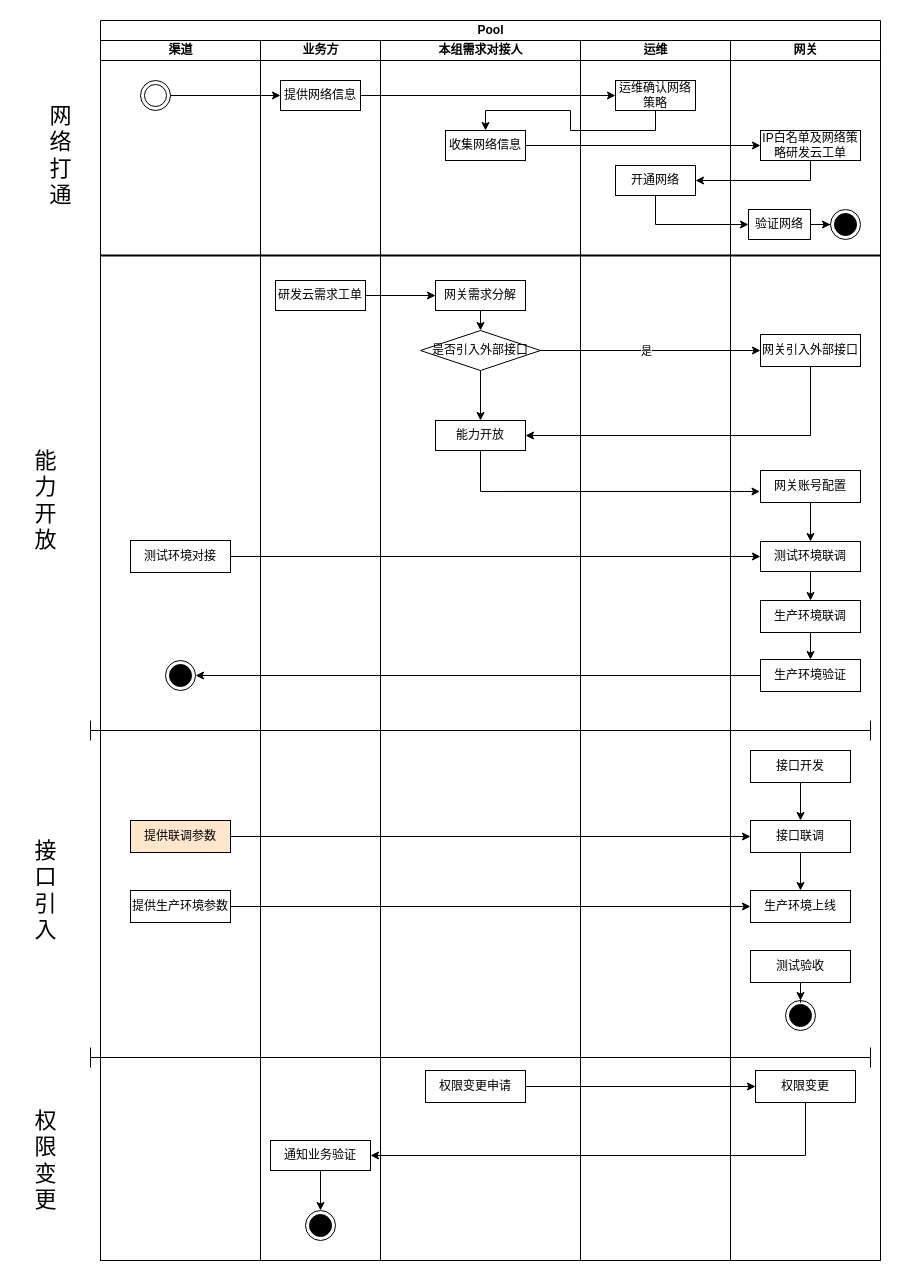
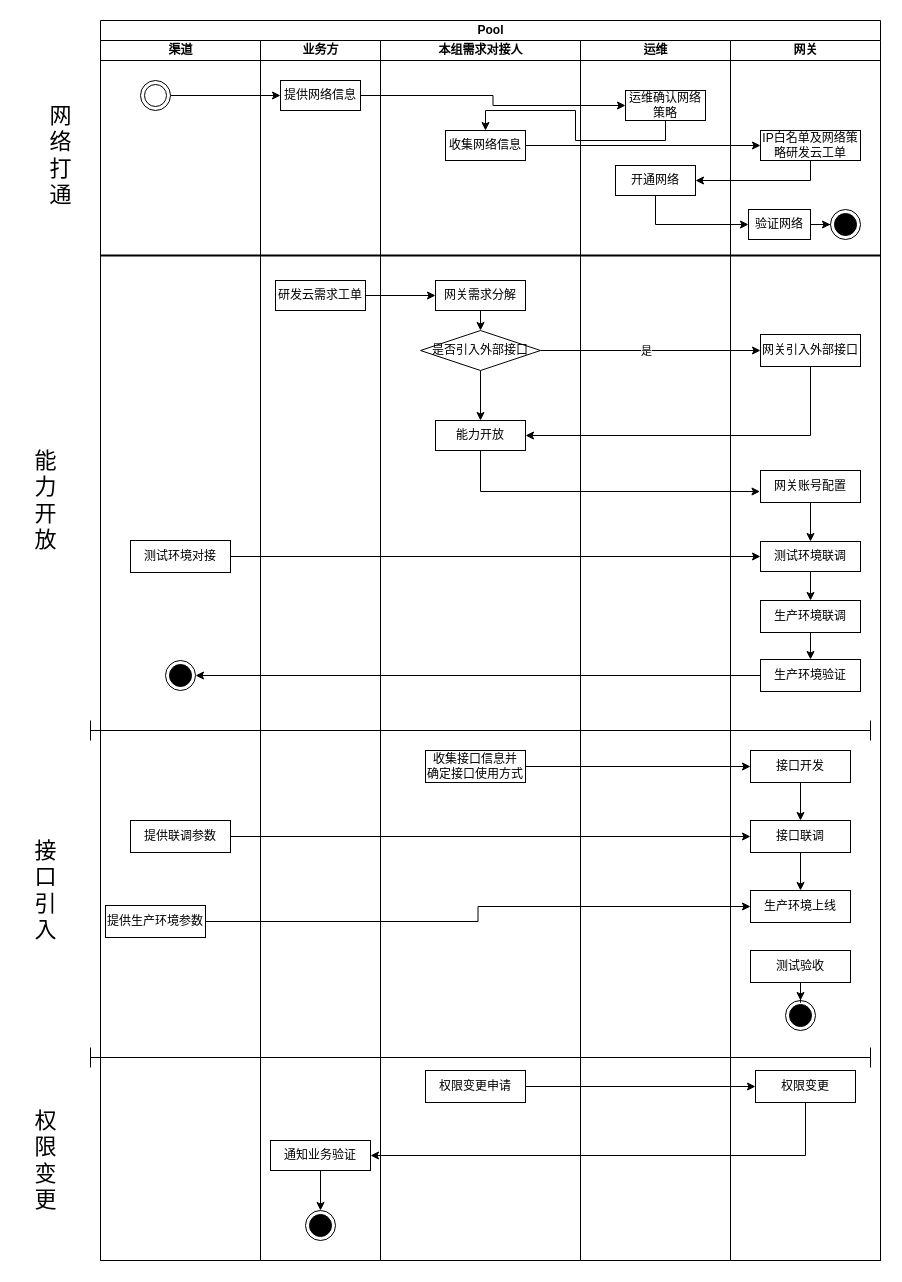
(656, 96) -> (666, 106)
none -> (476, 767)
none -> (635, 767)
(181, 837) -> (181, 837)
(181, 907) -> (156, 922)
